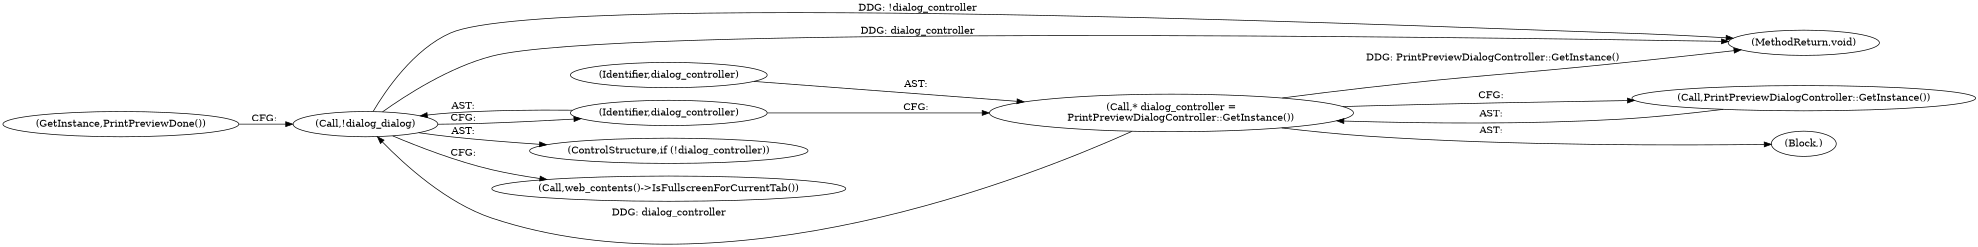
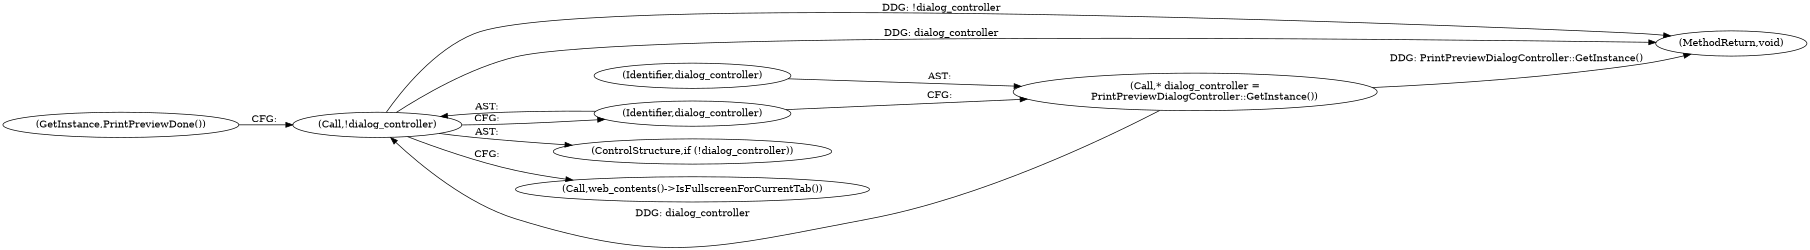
(1804, 98) -> none
(365, 124) -> (377, 125)
(1804, 144) -> none
